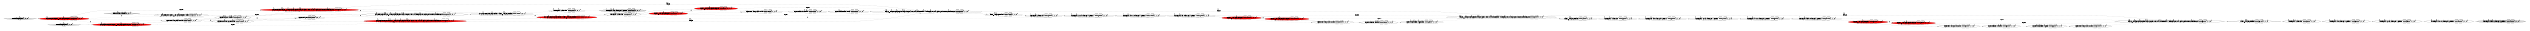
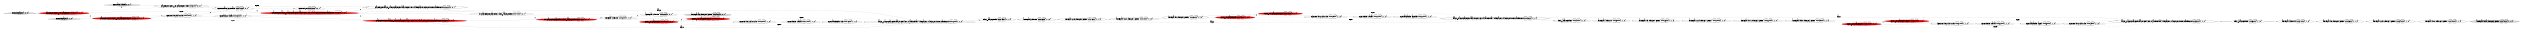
(831, 18) -> (638, 16)
